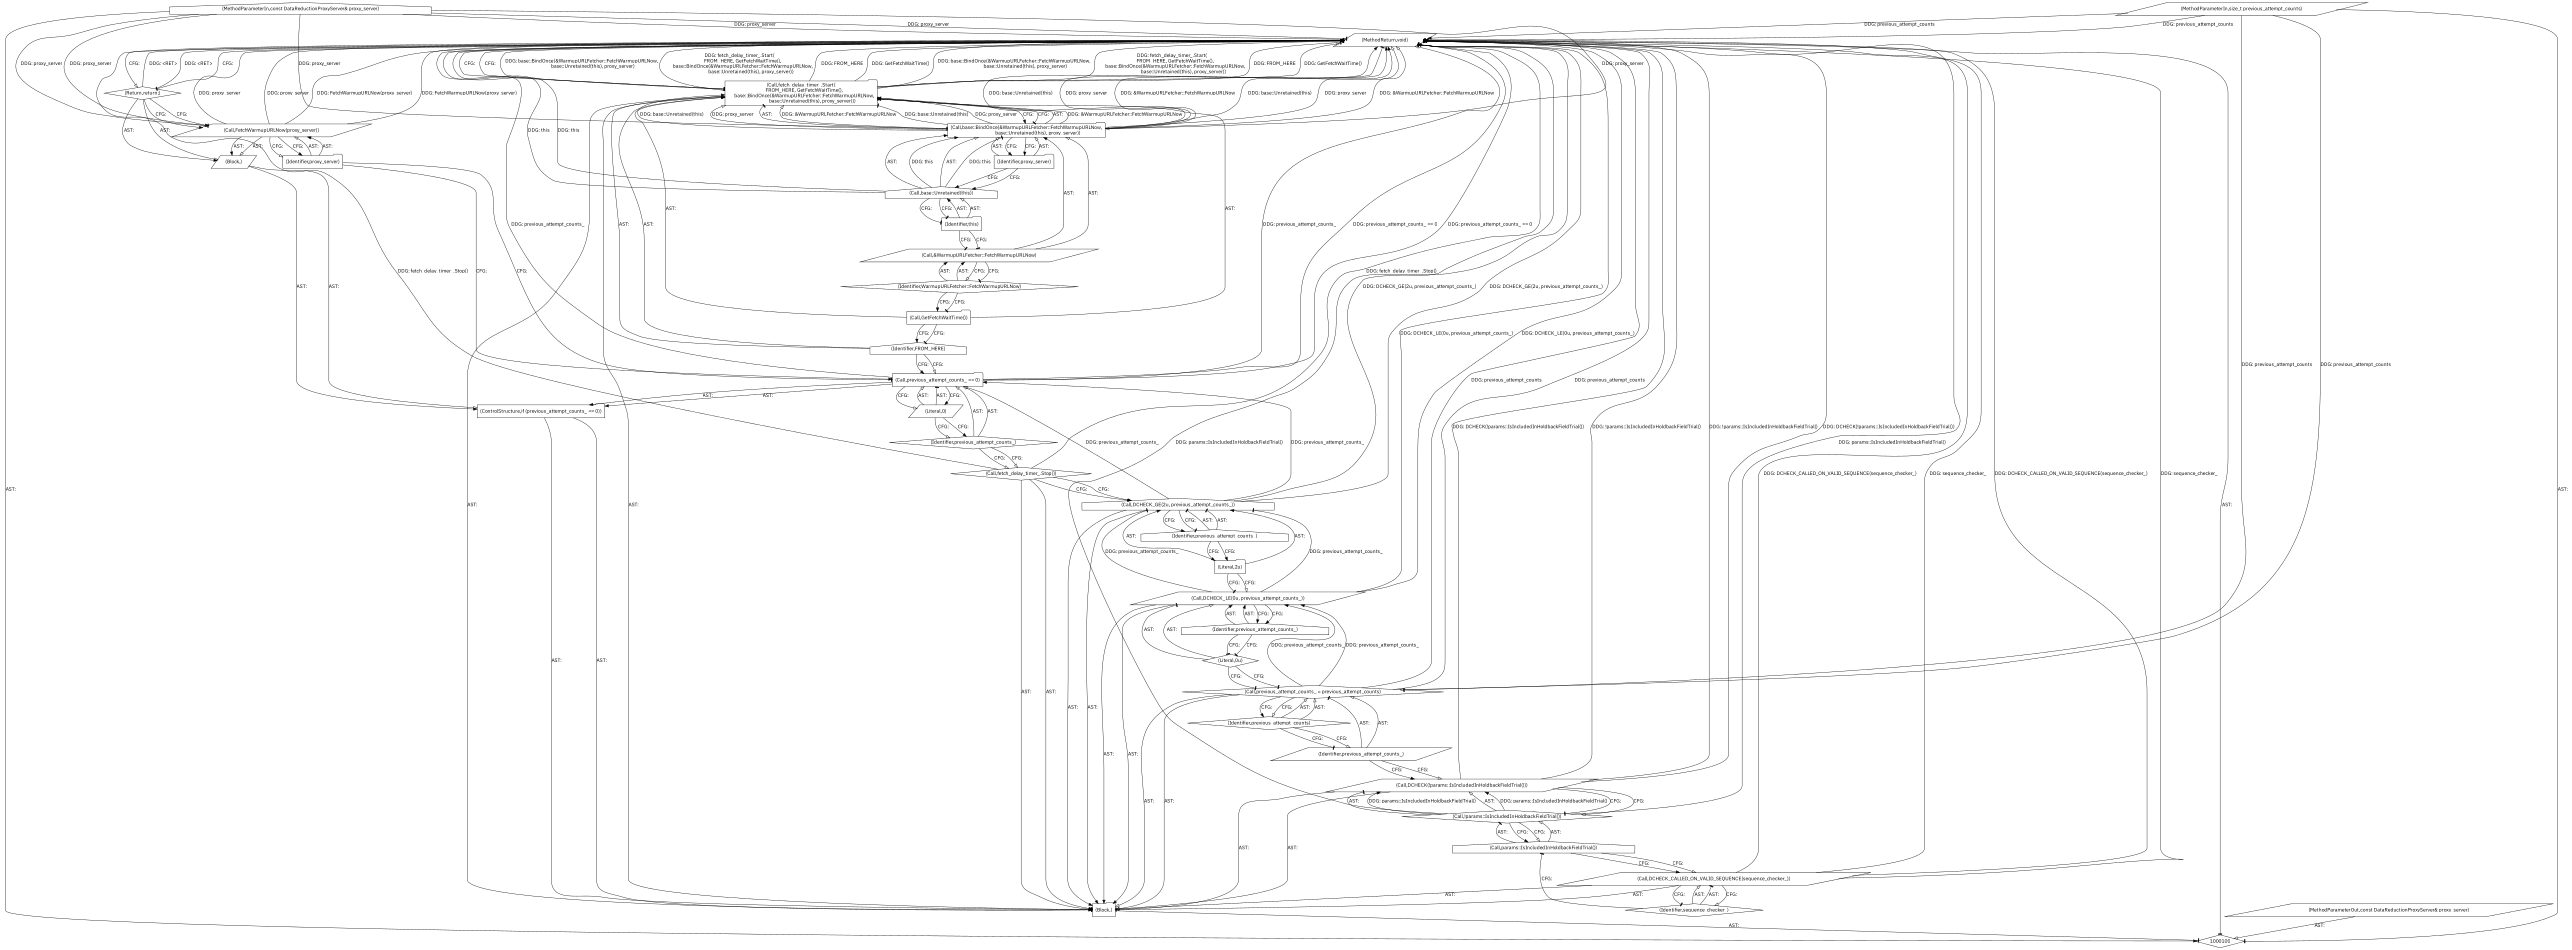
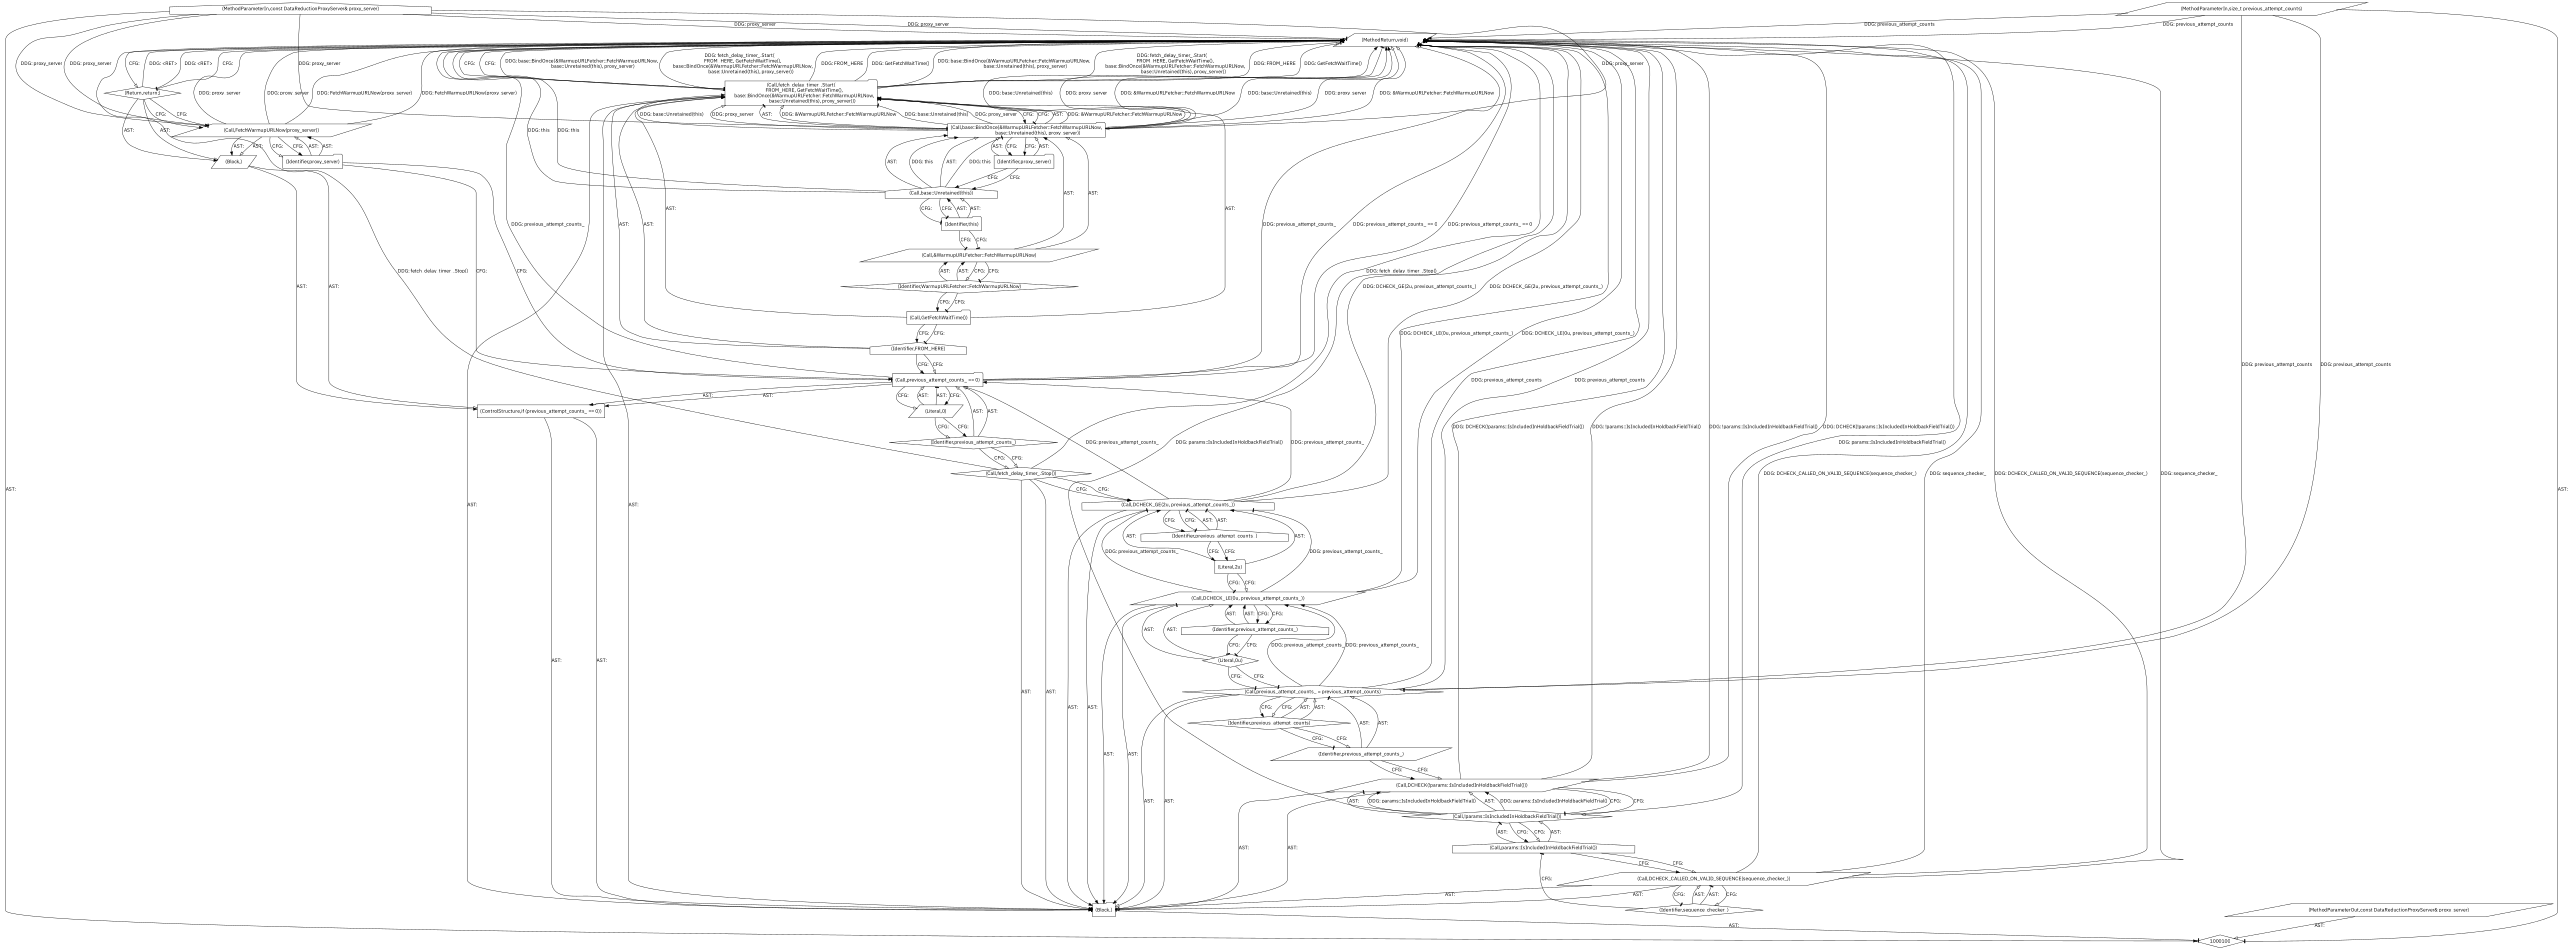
(2228, 104) -> none
